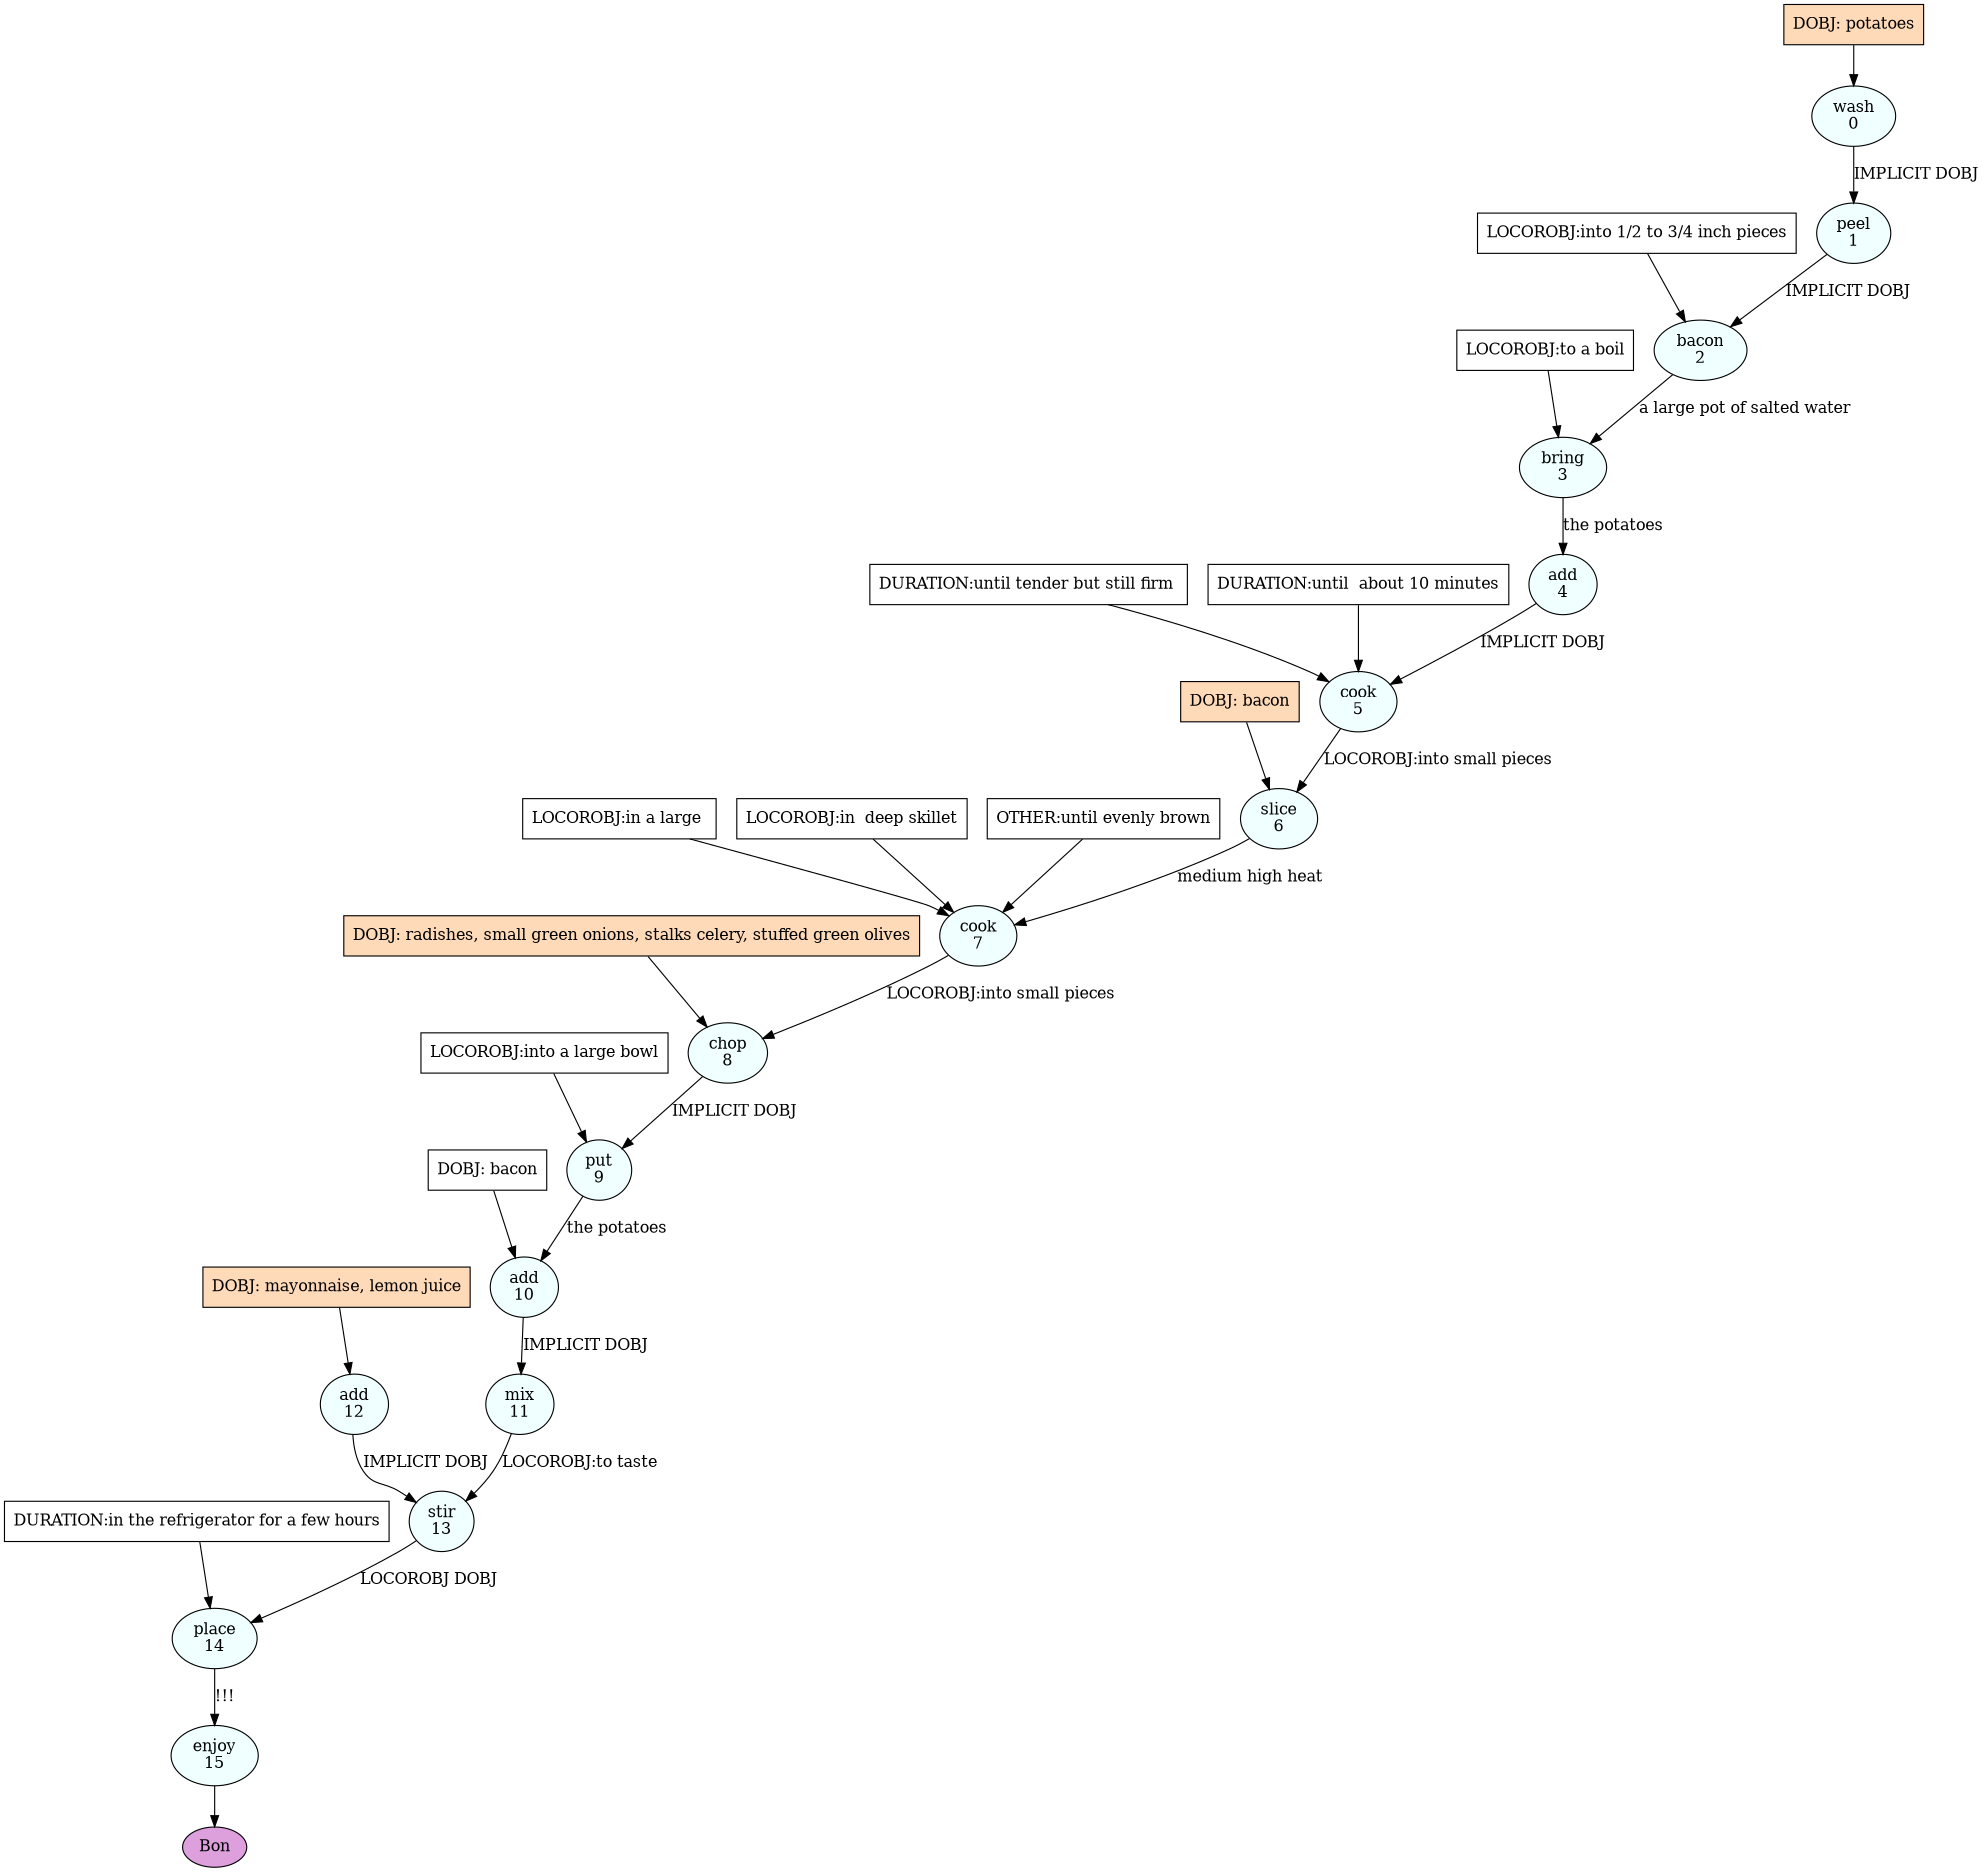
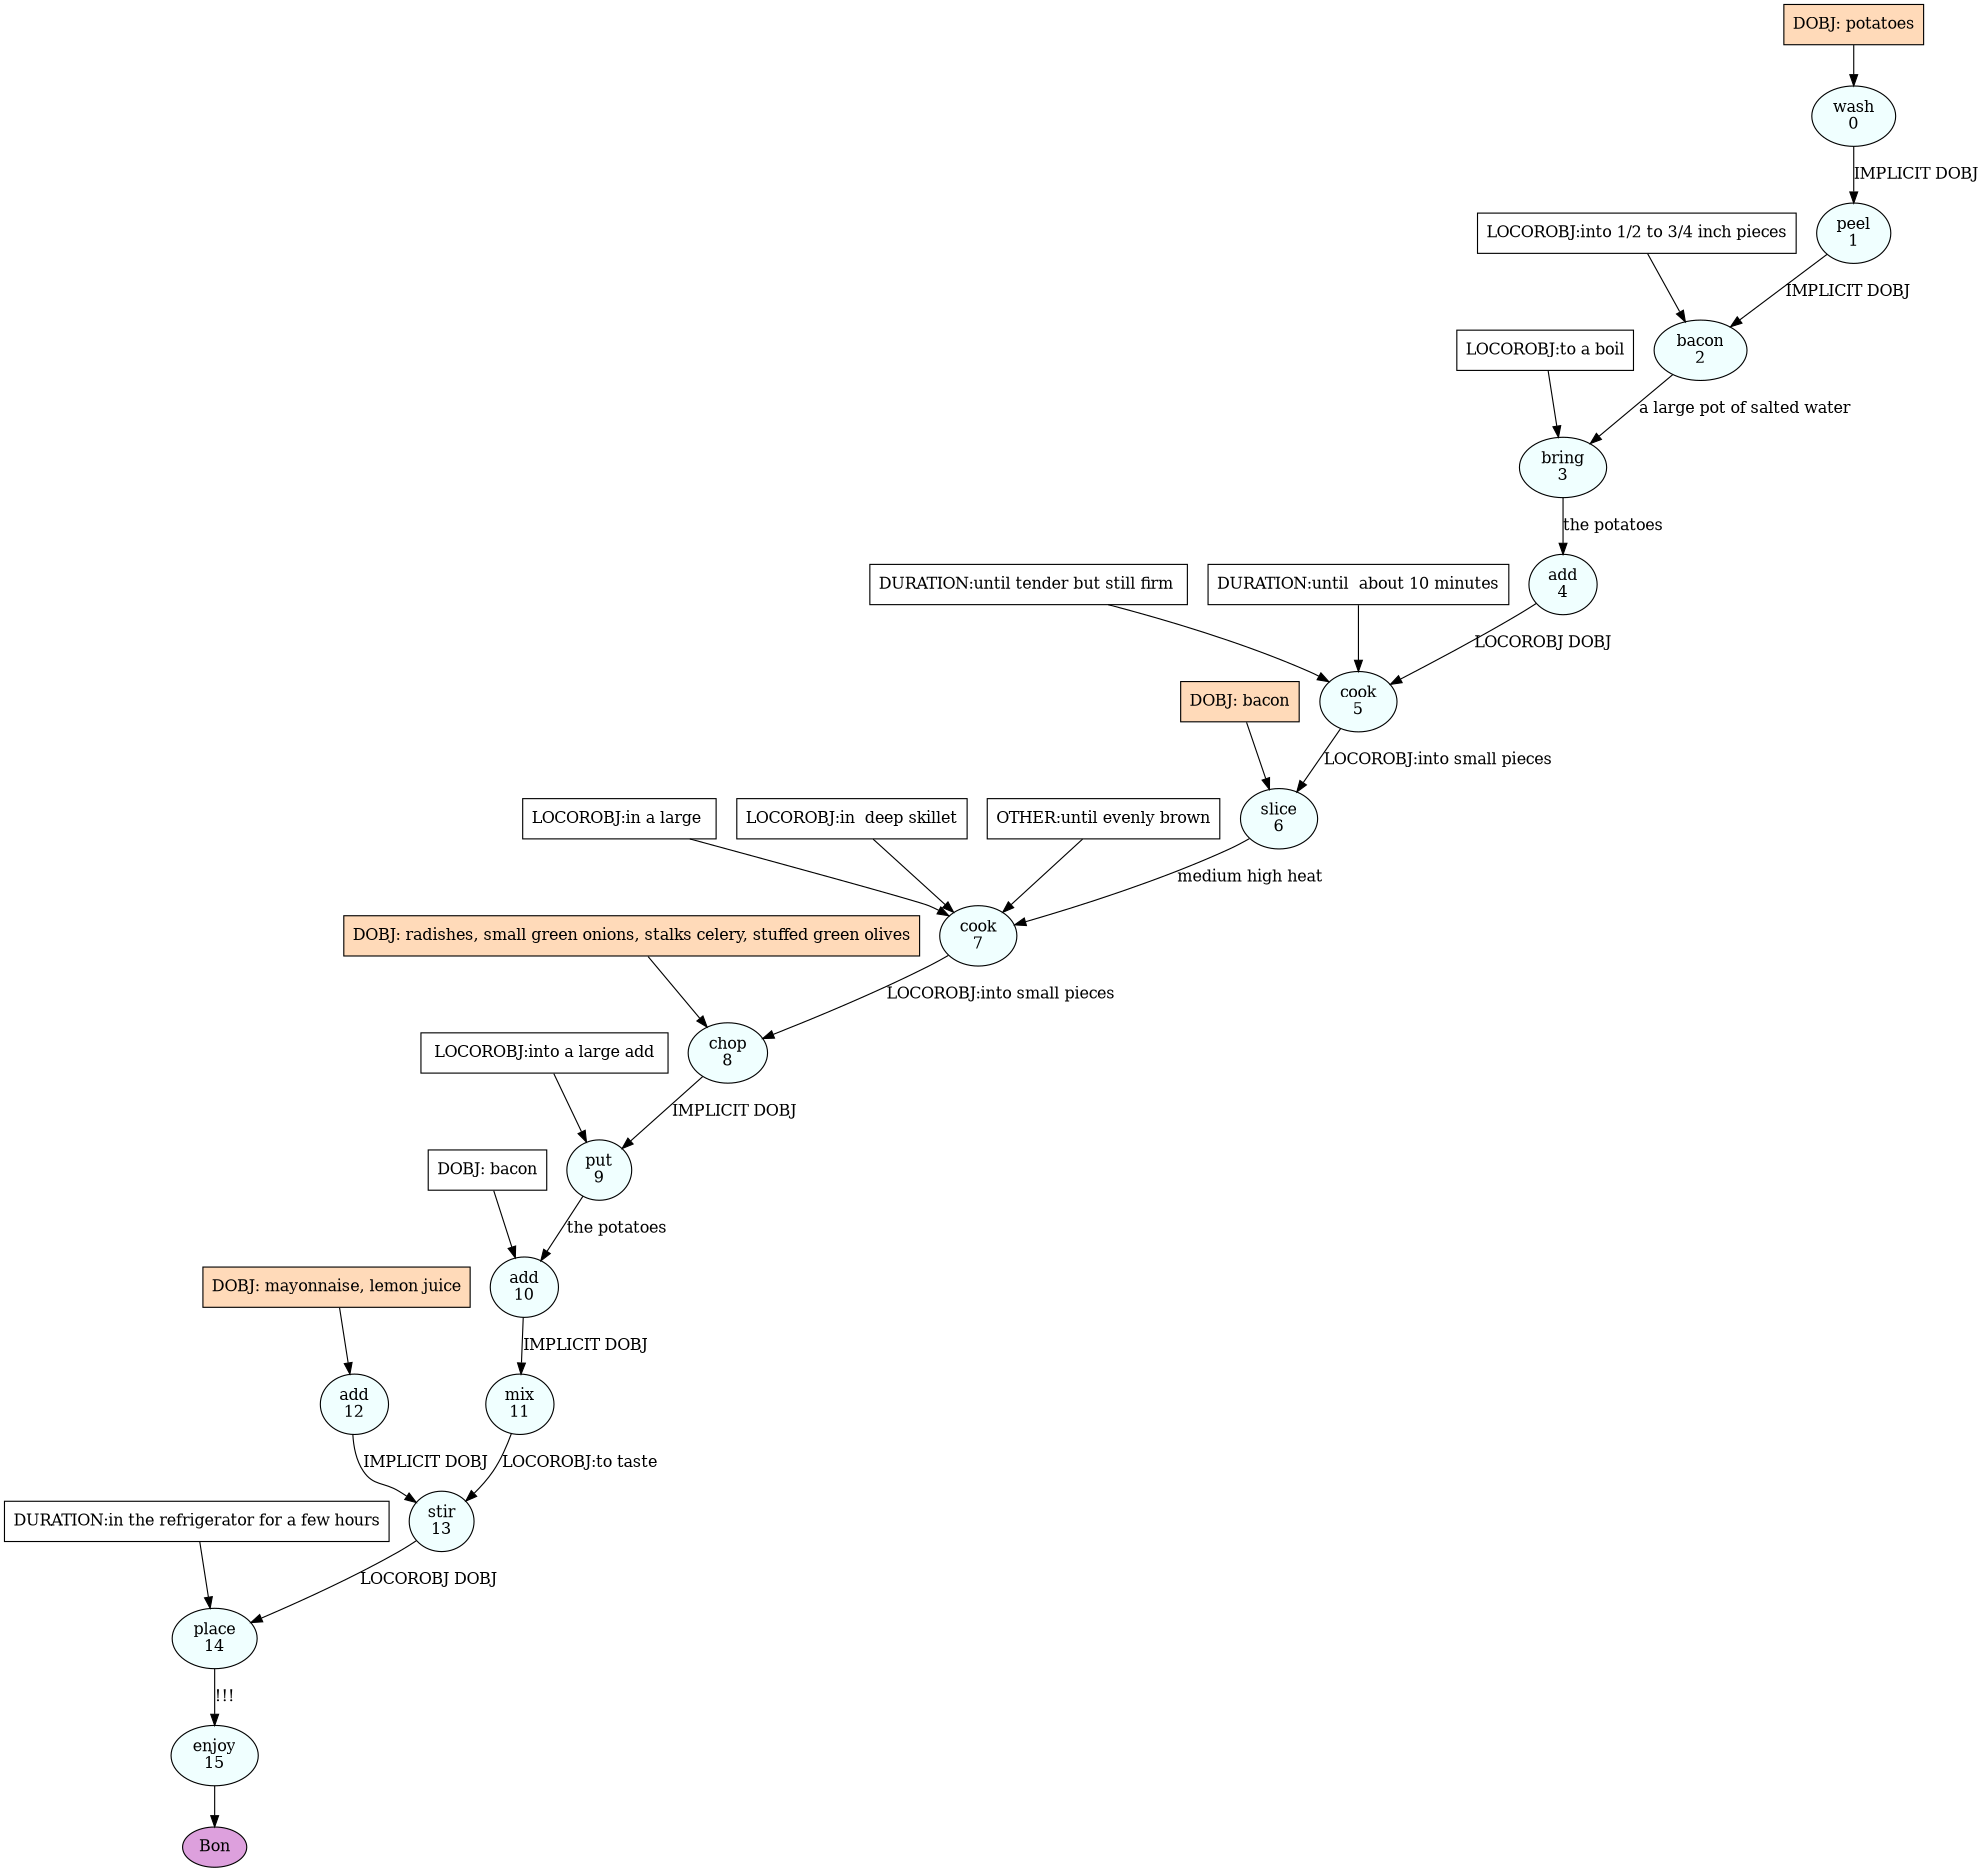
(1543, 643) -> (1543, 643)
(544, 1053) -> (544, 1053)
